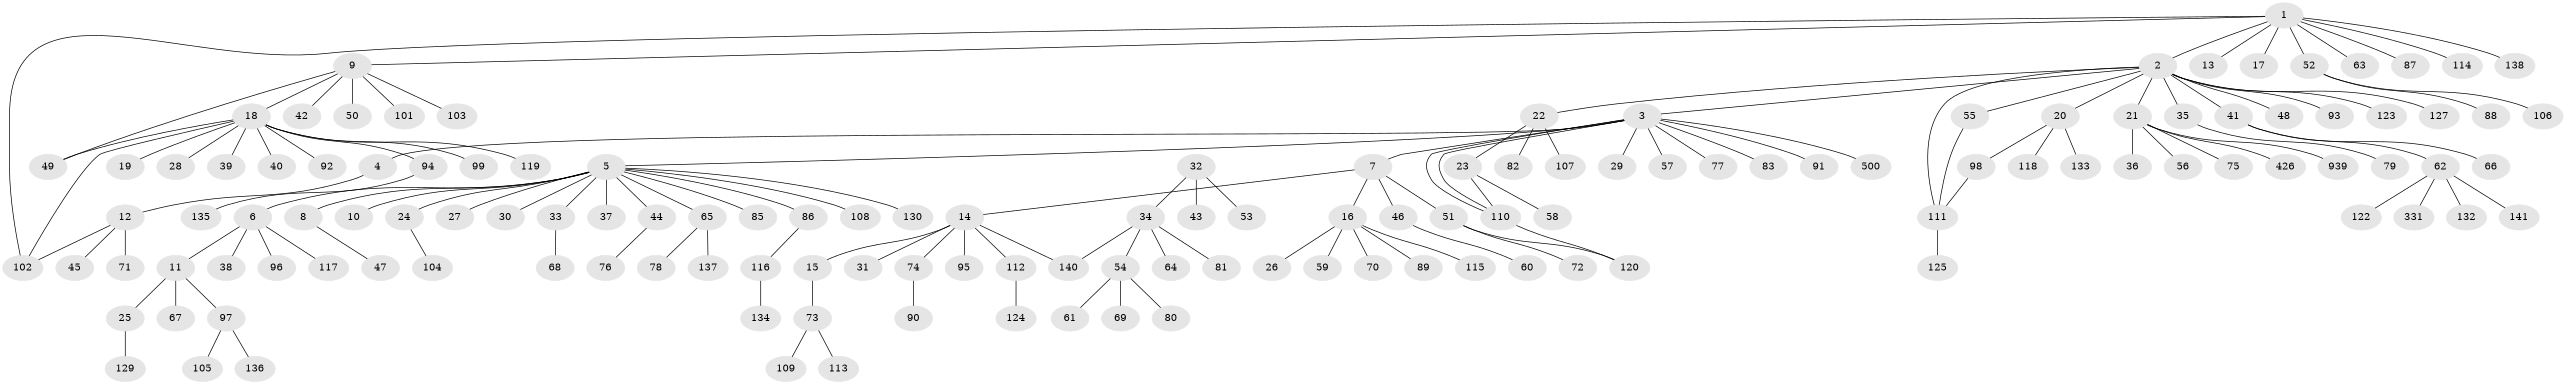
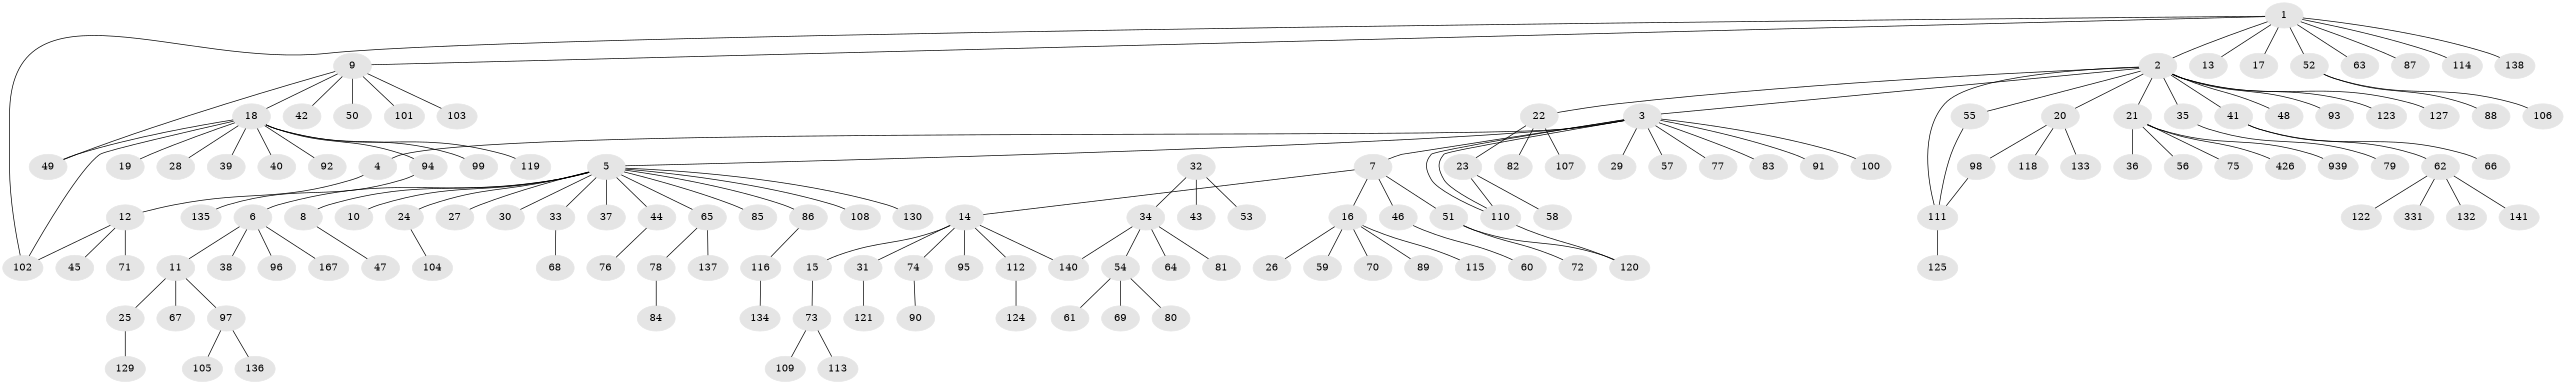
(1871, 167) -> (1871, 167)
(329, 268) -> (329, 268)
none -> (656, 318)
none -> (864, 318)
